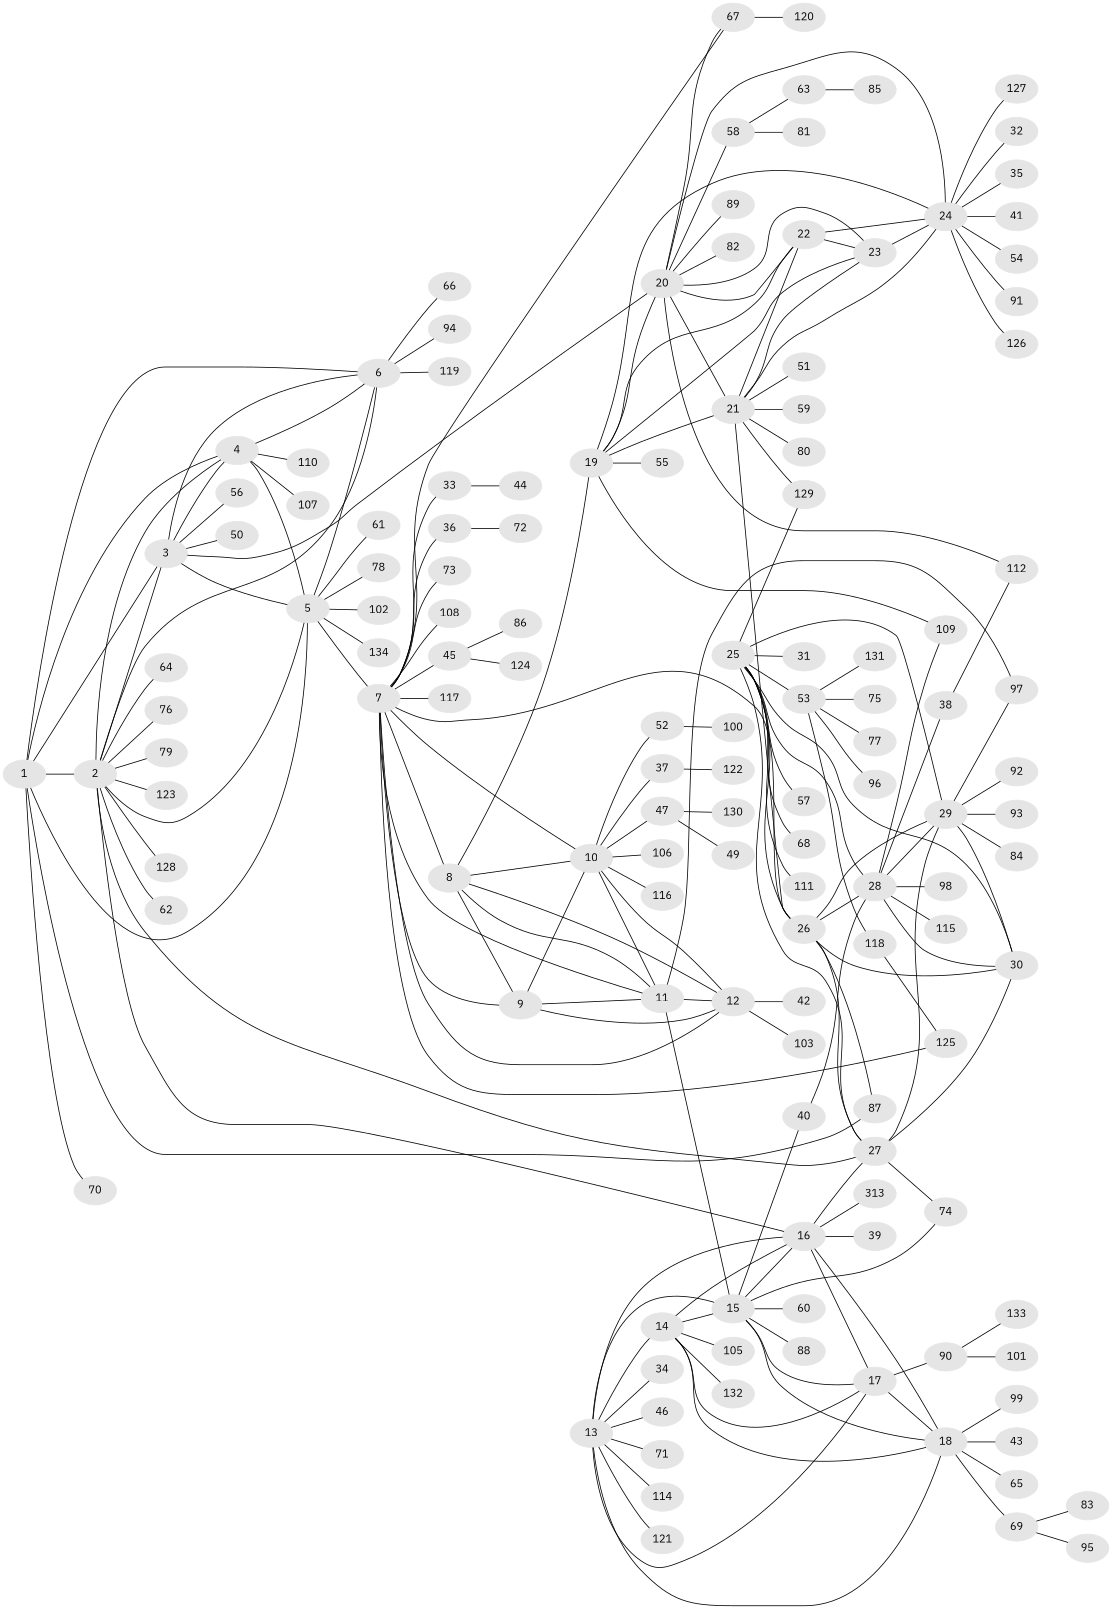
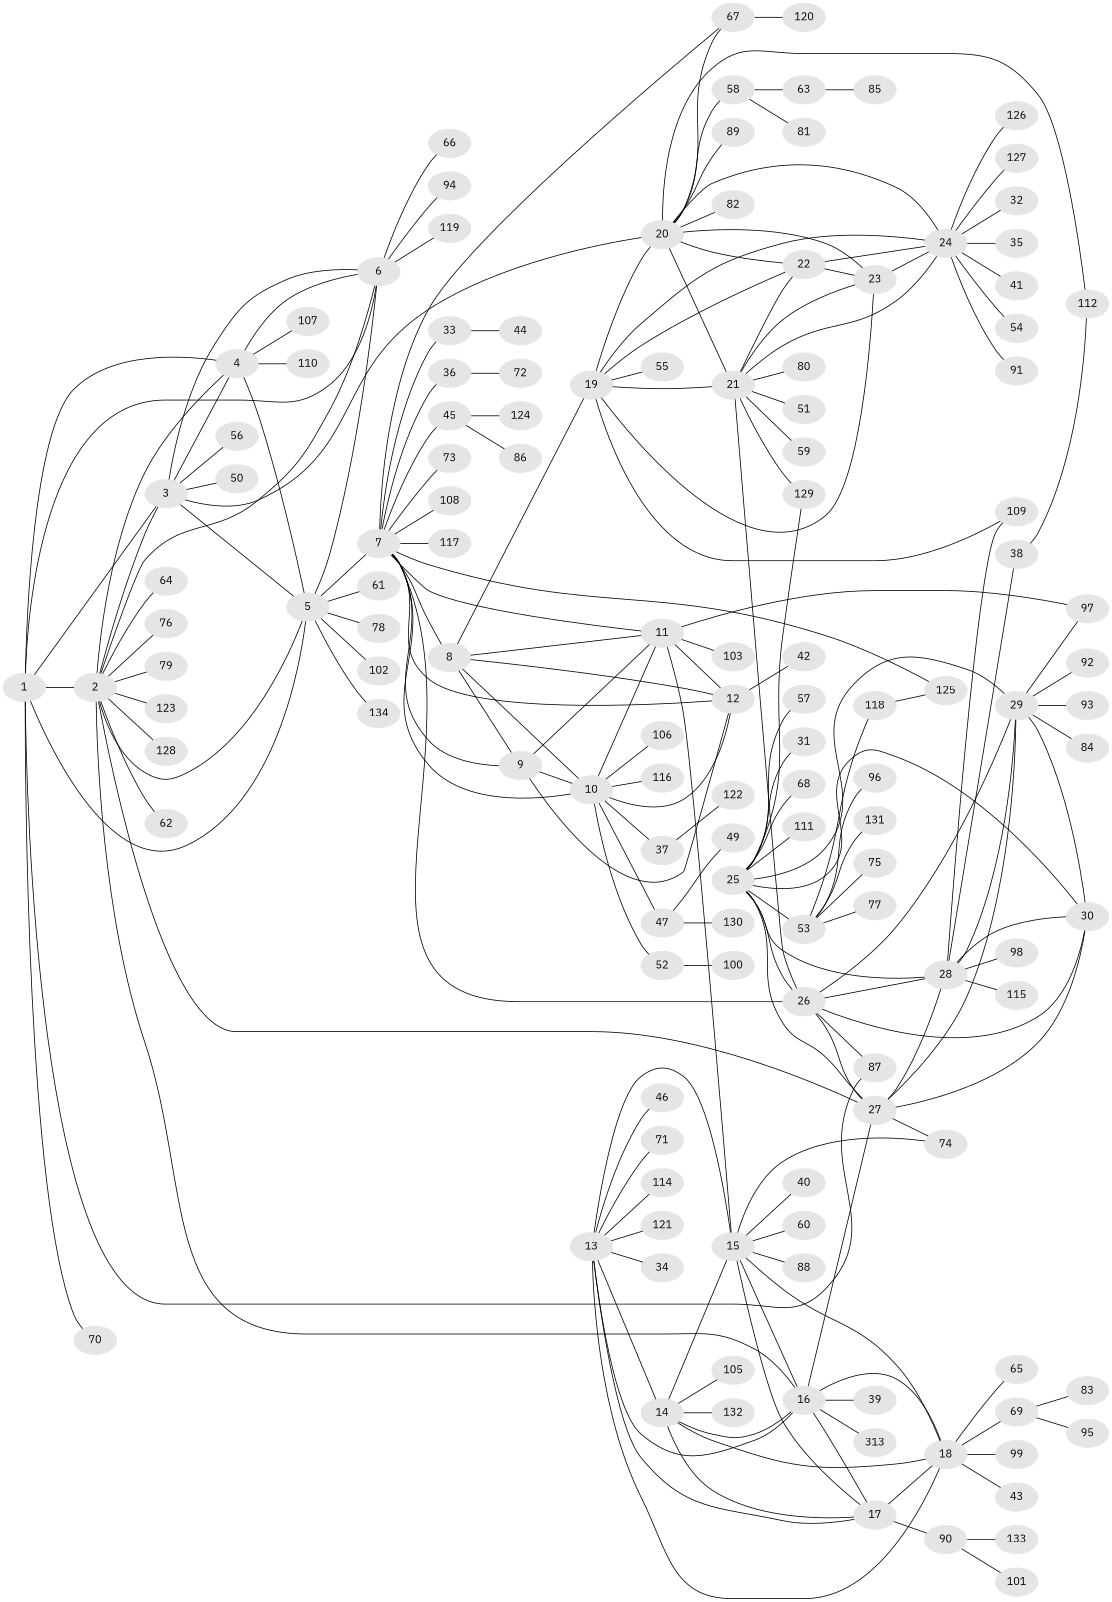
(769, 1023) -> (698, 645)
(834, 1027) -> (919, 1046)
